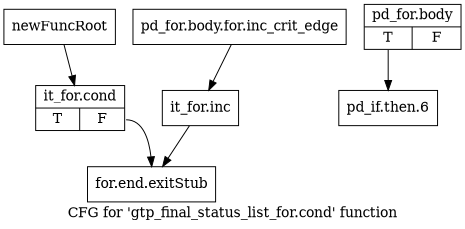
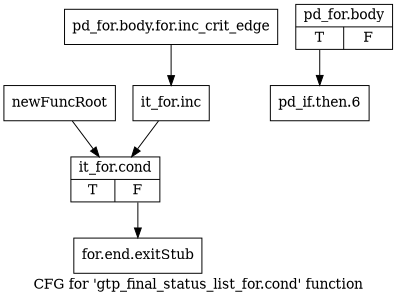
(179, 142) -> (148, 135)
